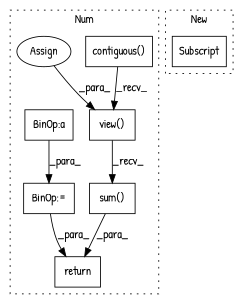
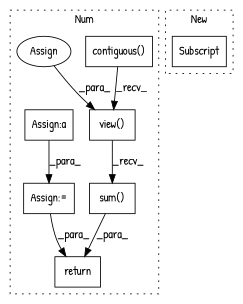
(49, 125) -> (49, 125)
(49, 198) -> (49, 198)
